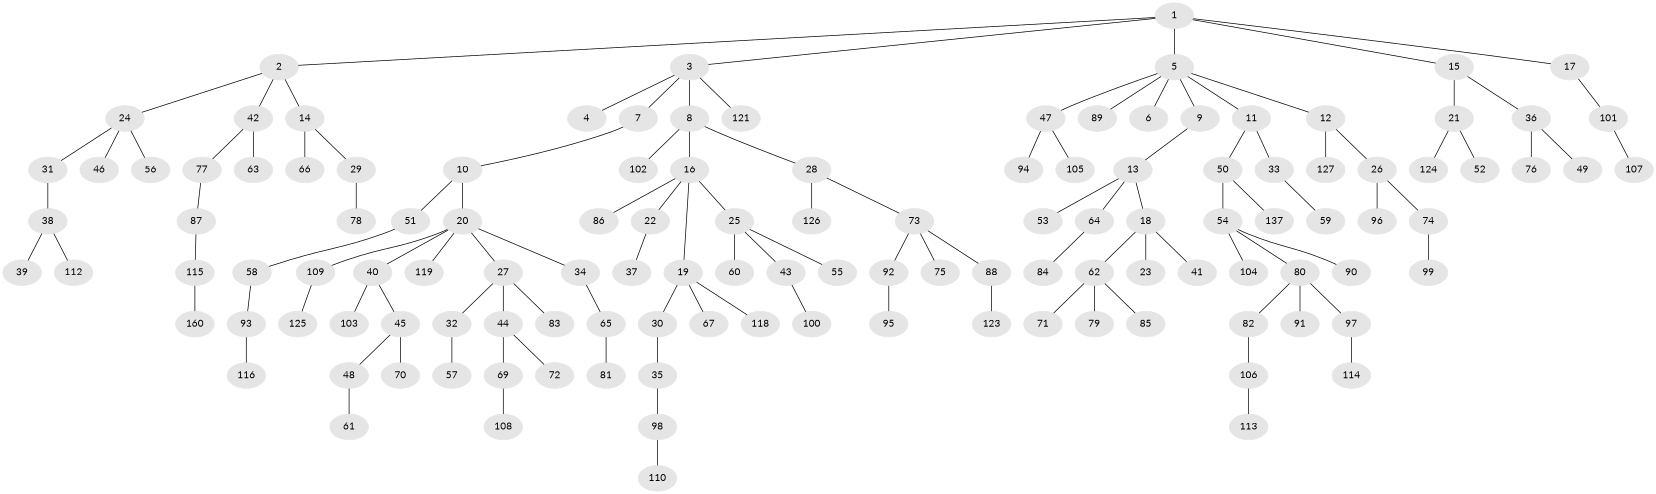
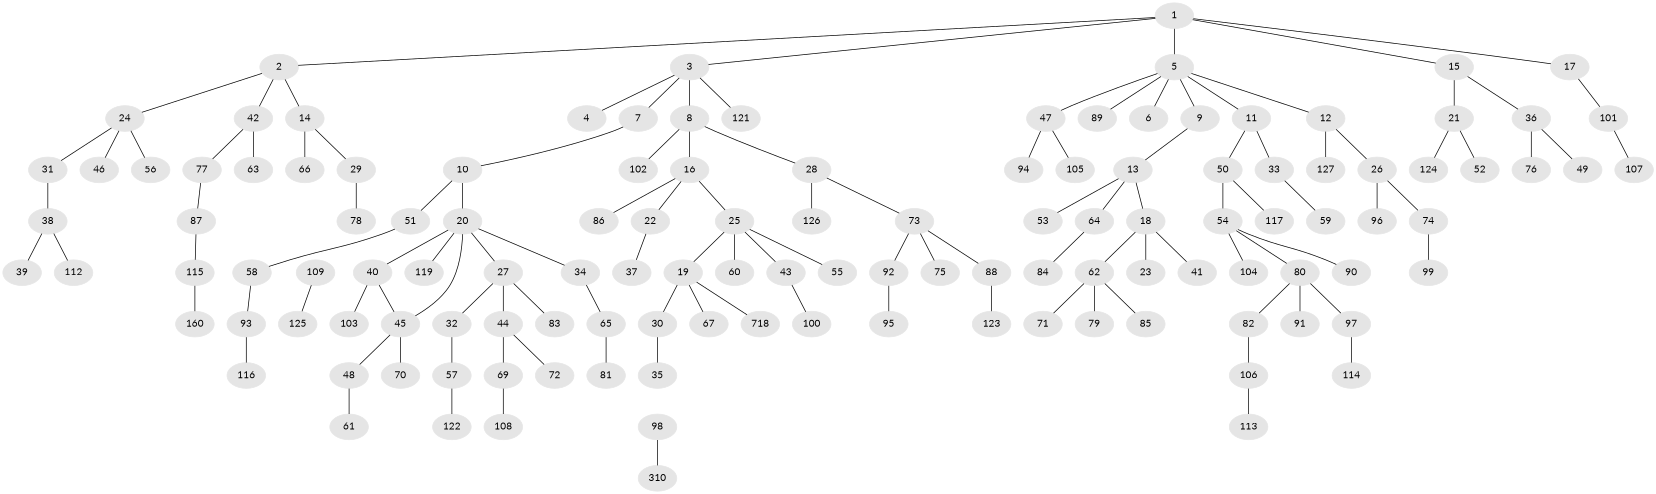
(686, 221) -> (709, 247)
(1274, 221) -> (1274, 221)
(390, 248) -> (451, 282)
(760, 324) -> (760, 324)
(657, 401) -> none
none -> (452, 427)
(657, 478) -> (657, 478)
